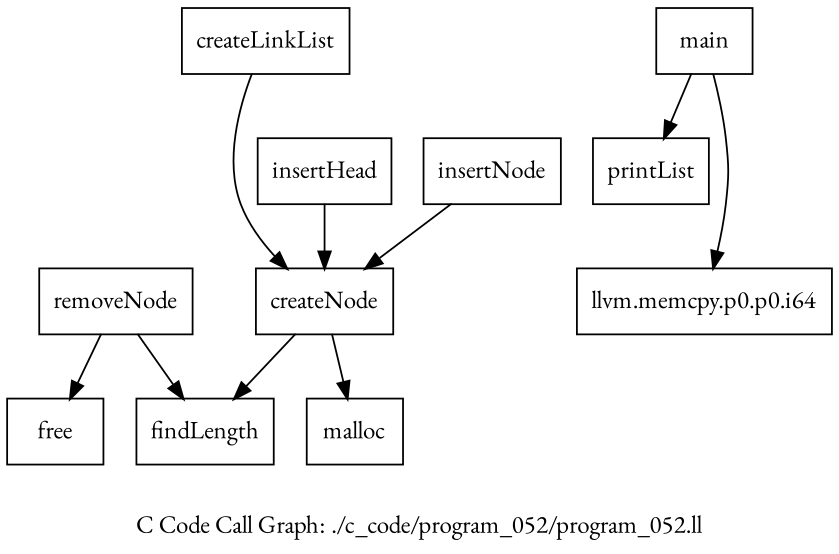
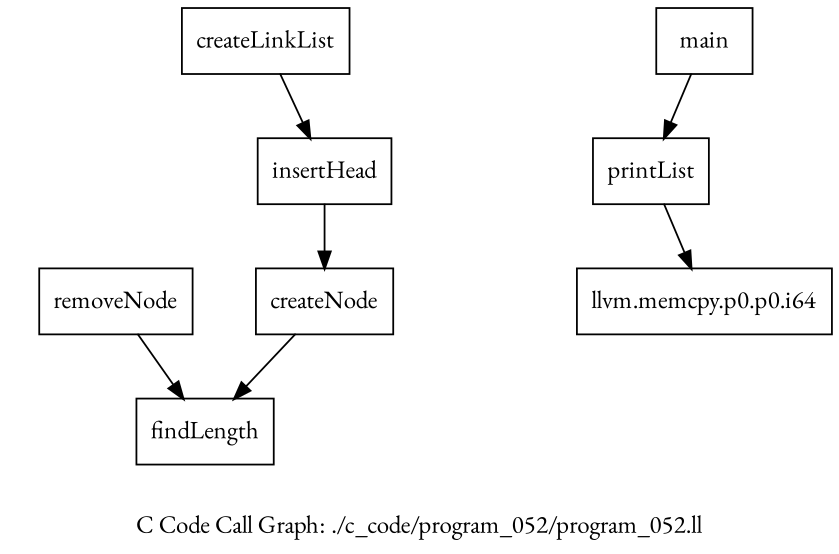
(728, 162) -> (674, 228)
(234, 169) -> (291, 98)
(492, 171) -> none
(55, 432) -> none
(355, 432) -> none
